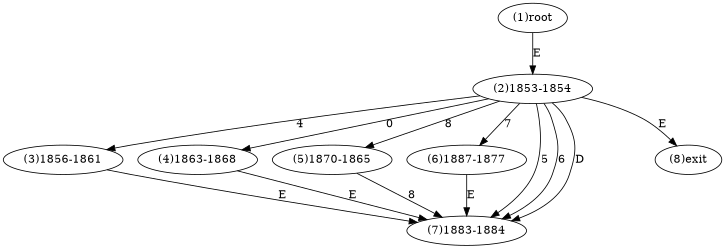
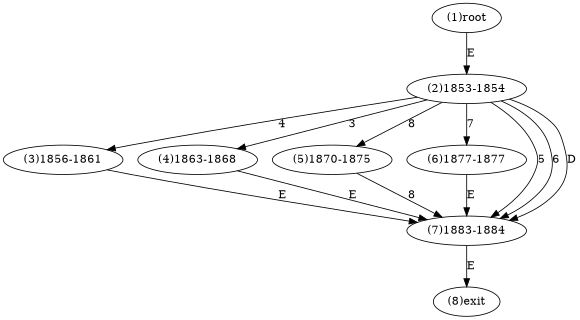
(629, 112) -> (467, 262)
(390, 124) -> (353, 124)
(332, 160) -> (332, 160)
(467, 160) -> (467, 160)
